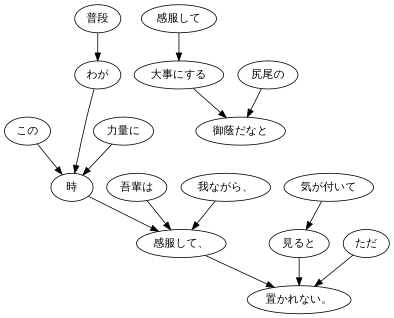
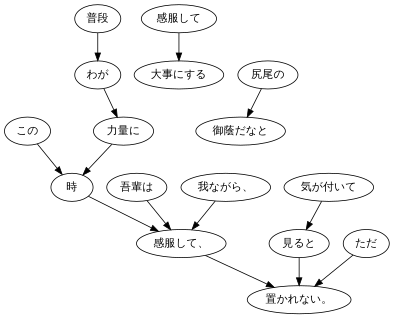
(207, 100) -> none
(85, 127) -> (109, 99)
